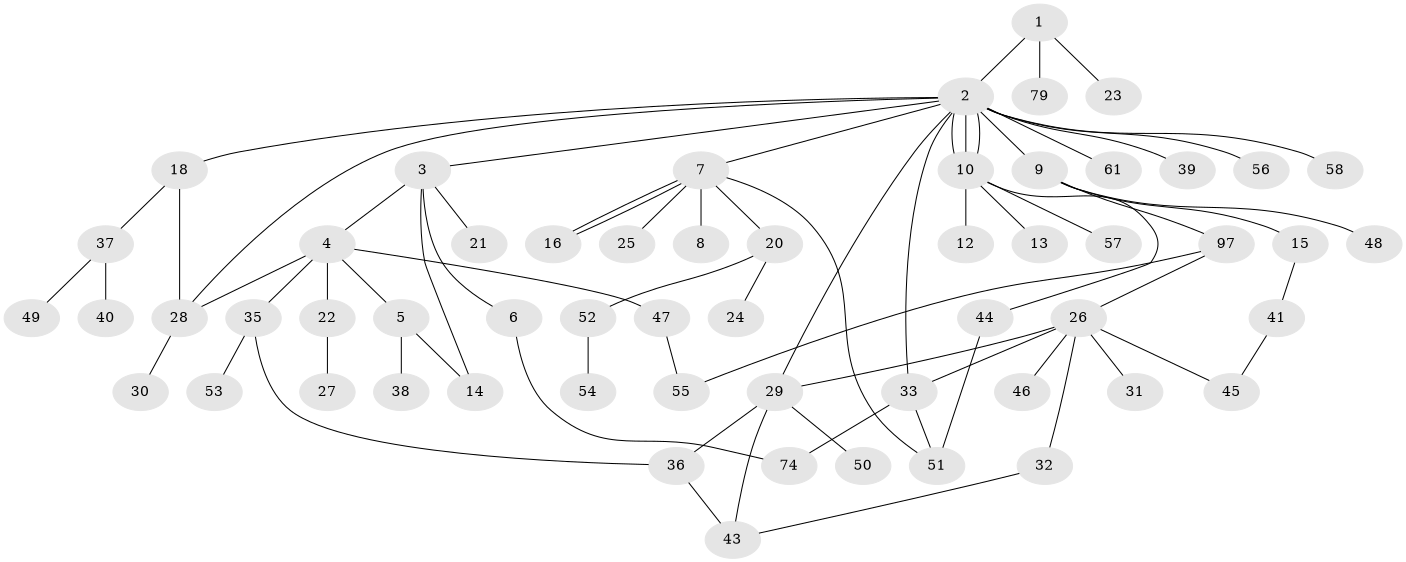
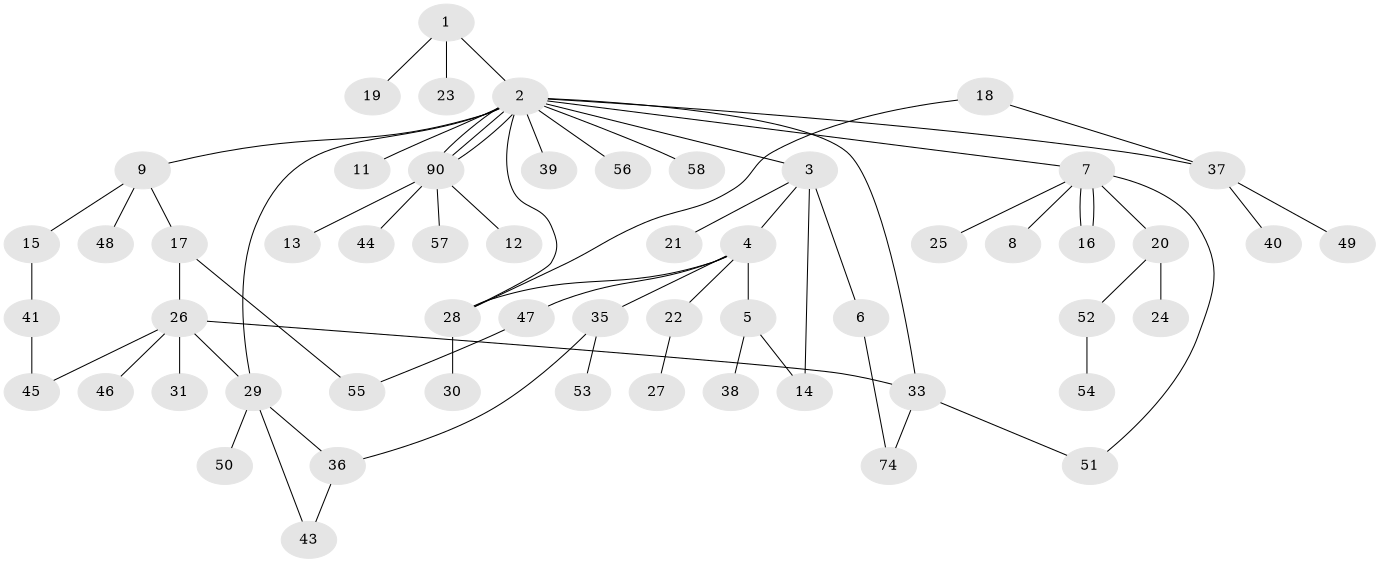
(1040, 96) -> (373, 96)
(569, 112) -> (870, 123)
(966, 170) -> (436, 170)
(1114, 170) -> (362, 170)
(1227, 244) -> (180, 244)
(961, 392) -> none
(1045, 466) -> none
